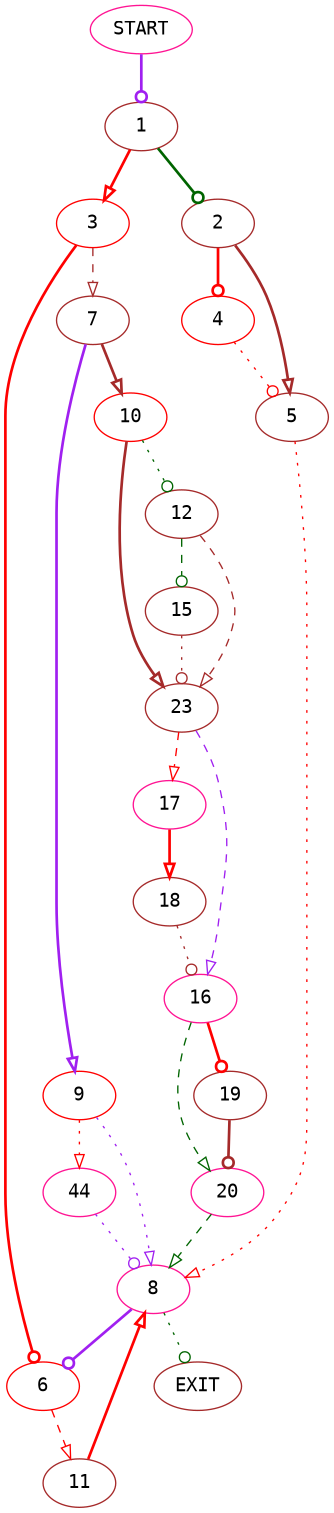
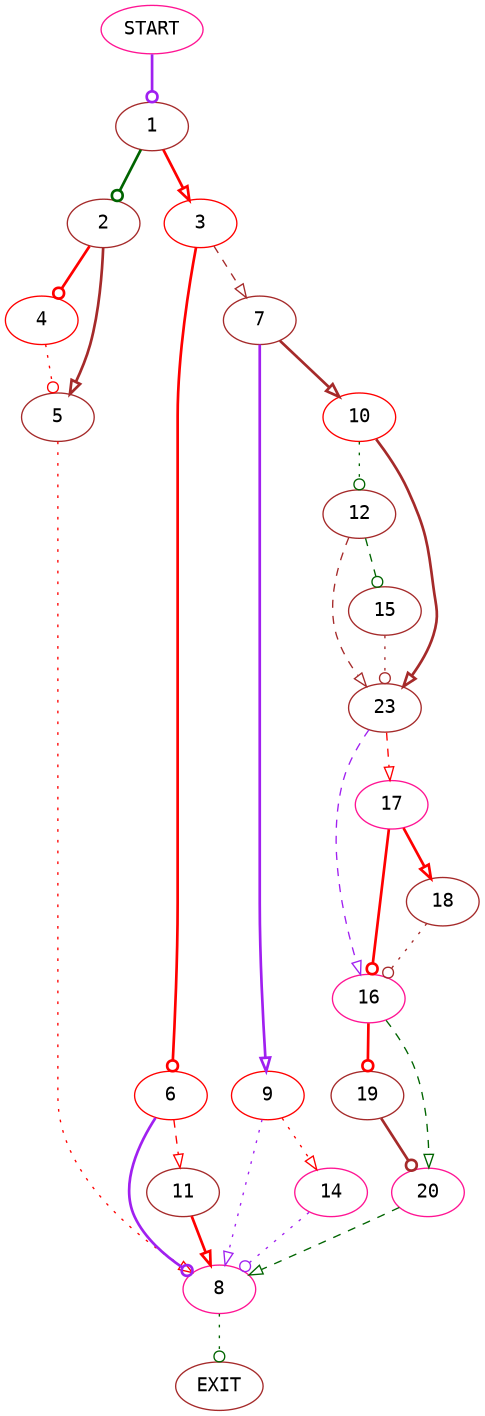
none -> (381, 896)
(79, 1192) -> (331, 1192)
(102, 1334) -> (130, 1200)
